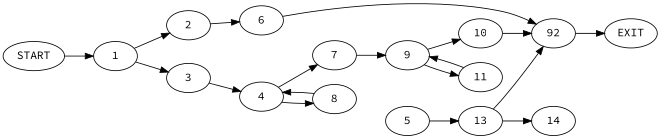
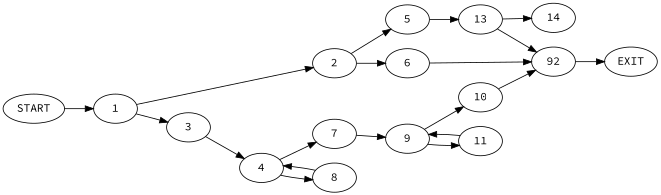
none -> (367, 44)
